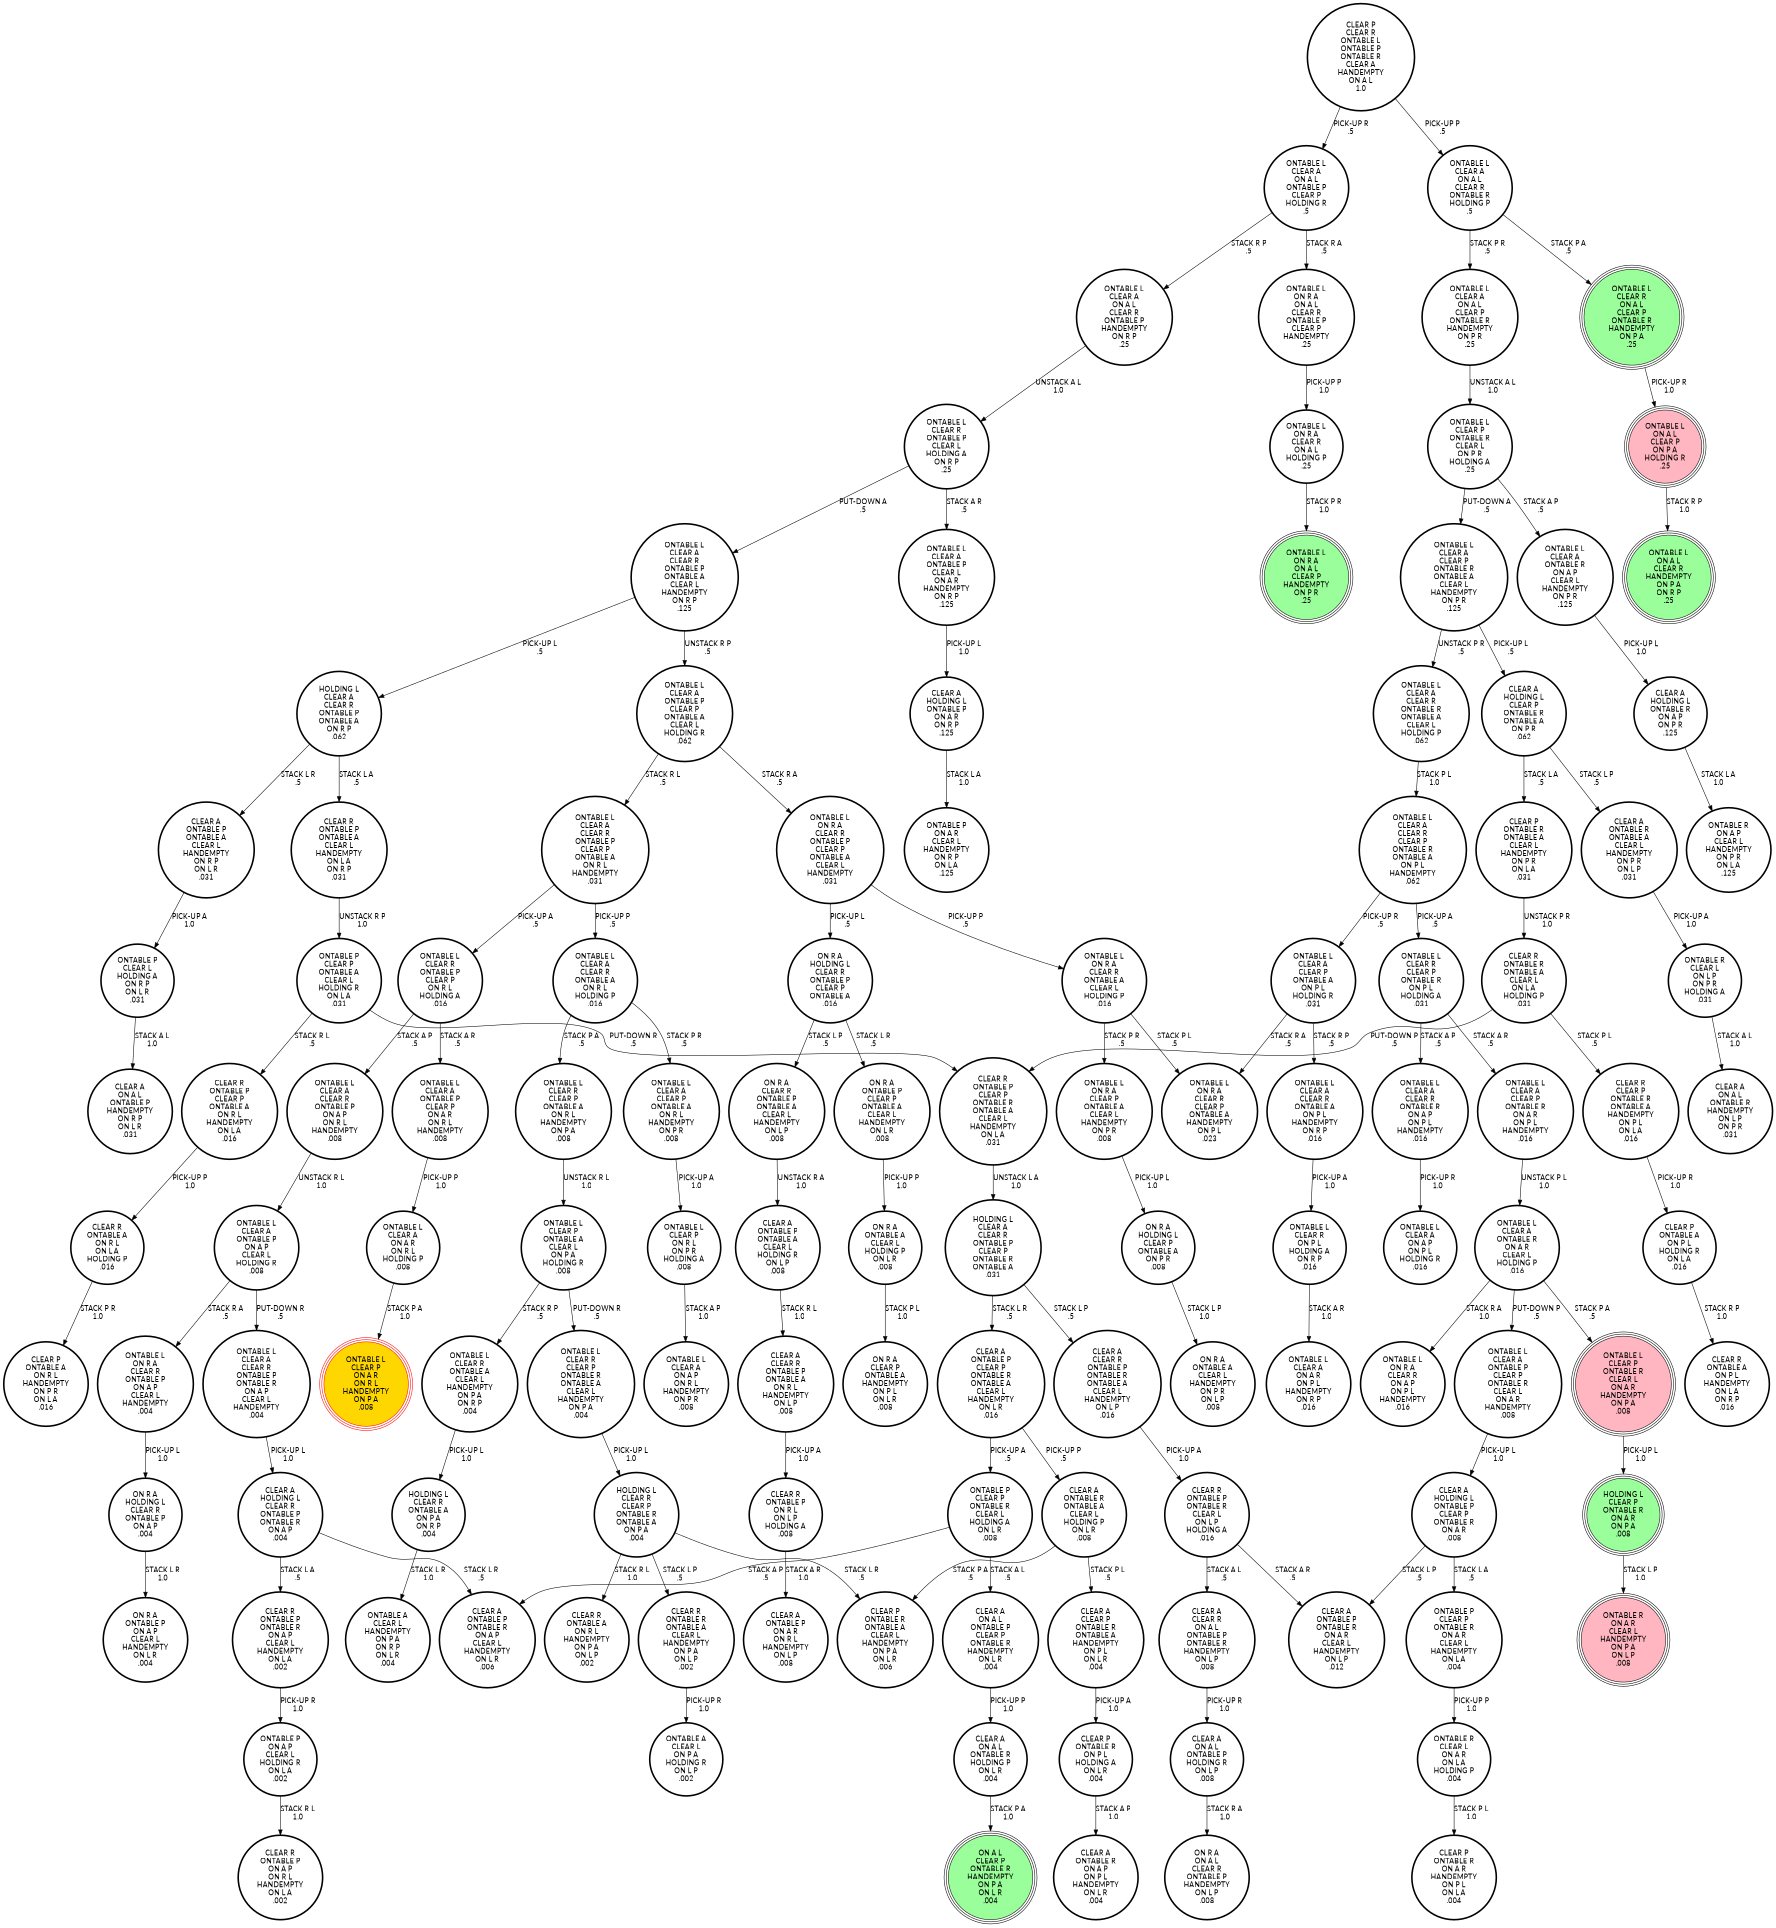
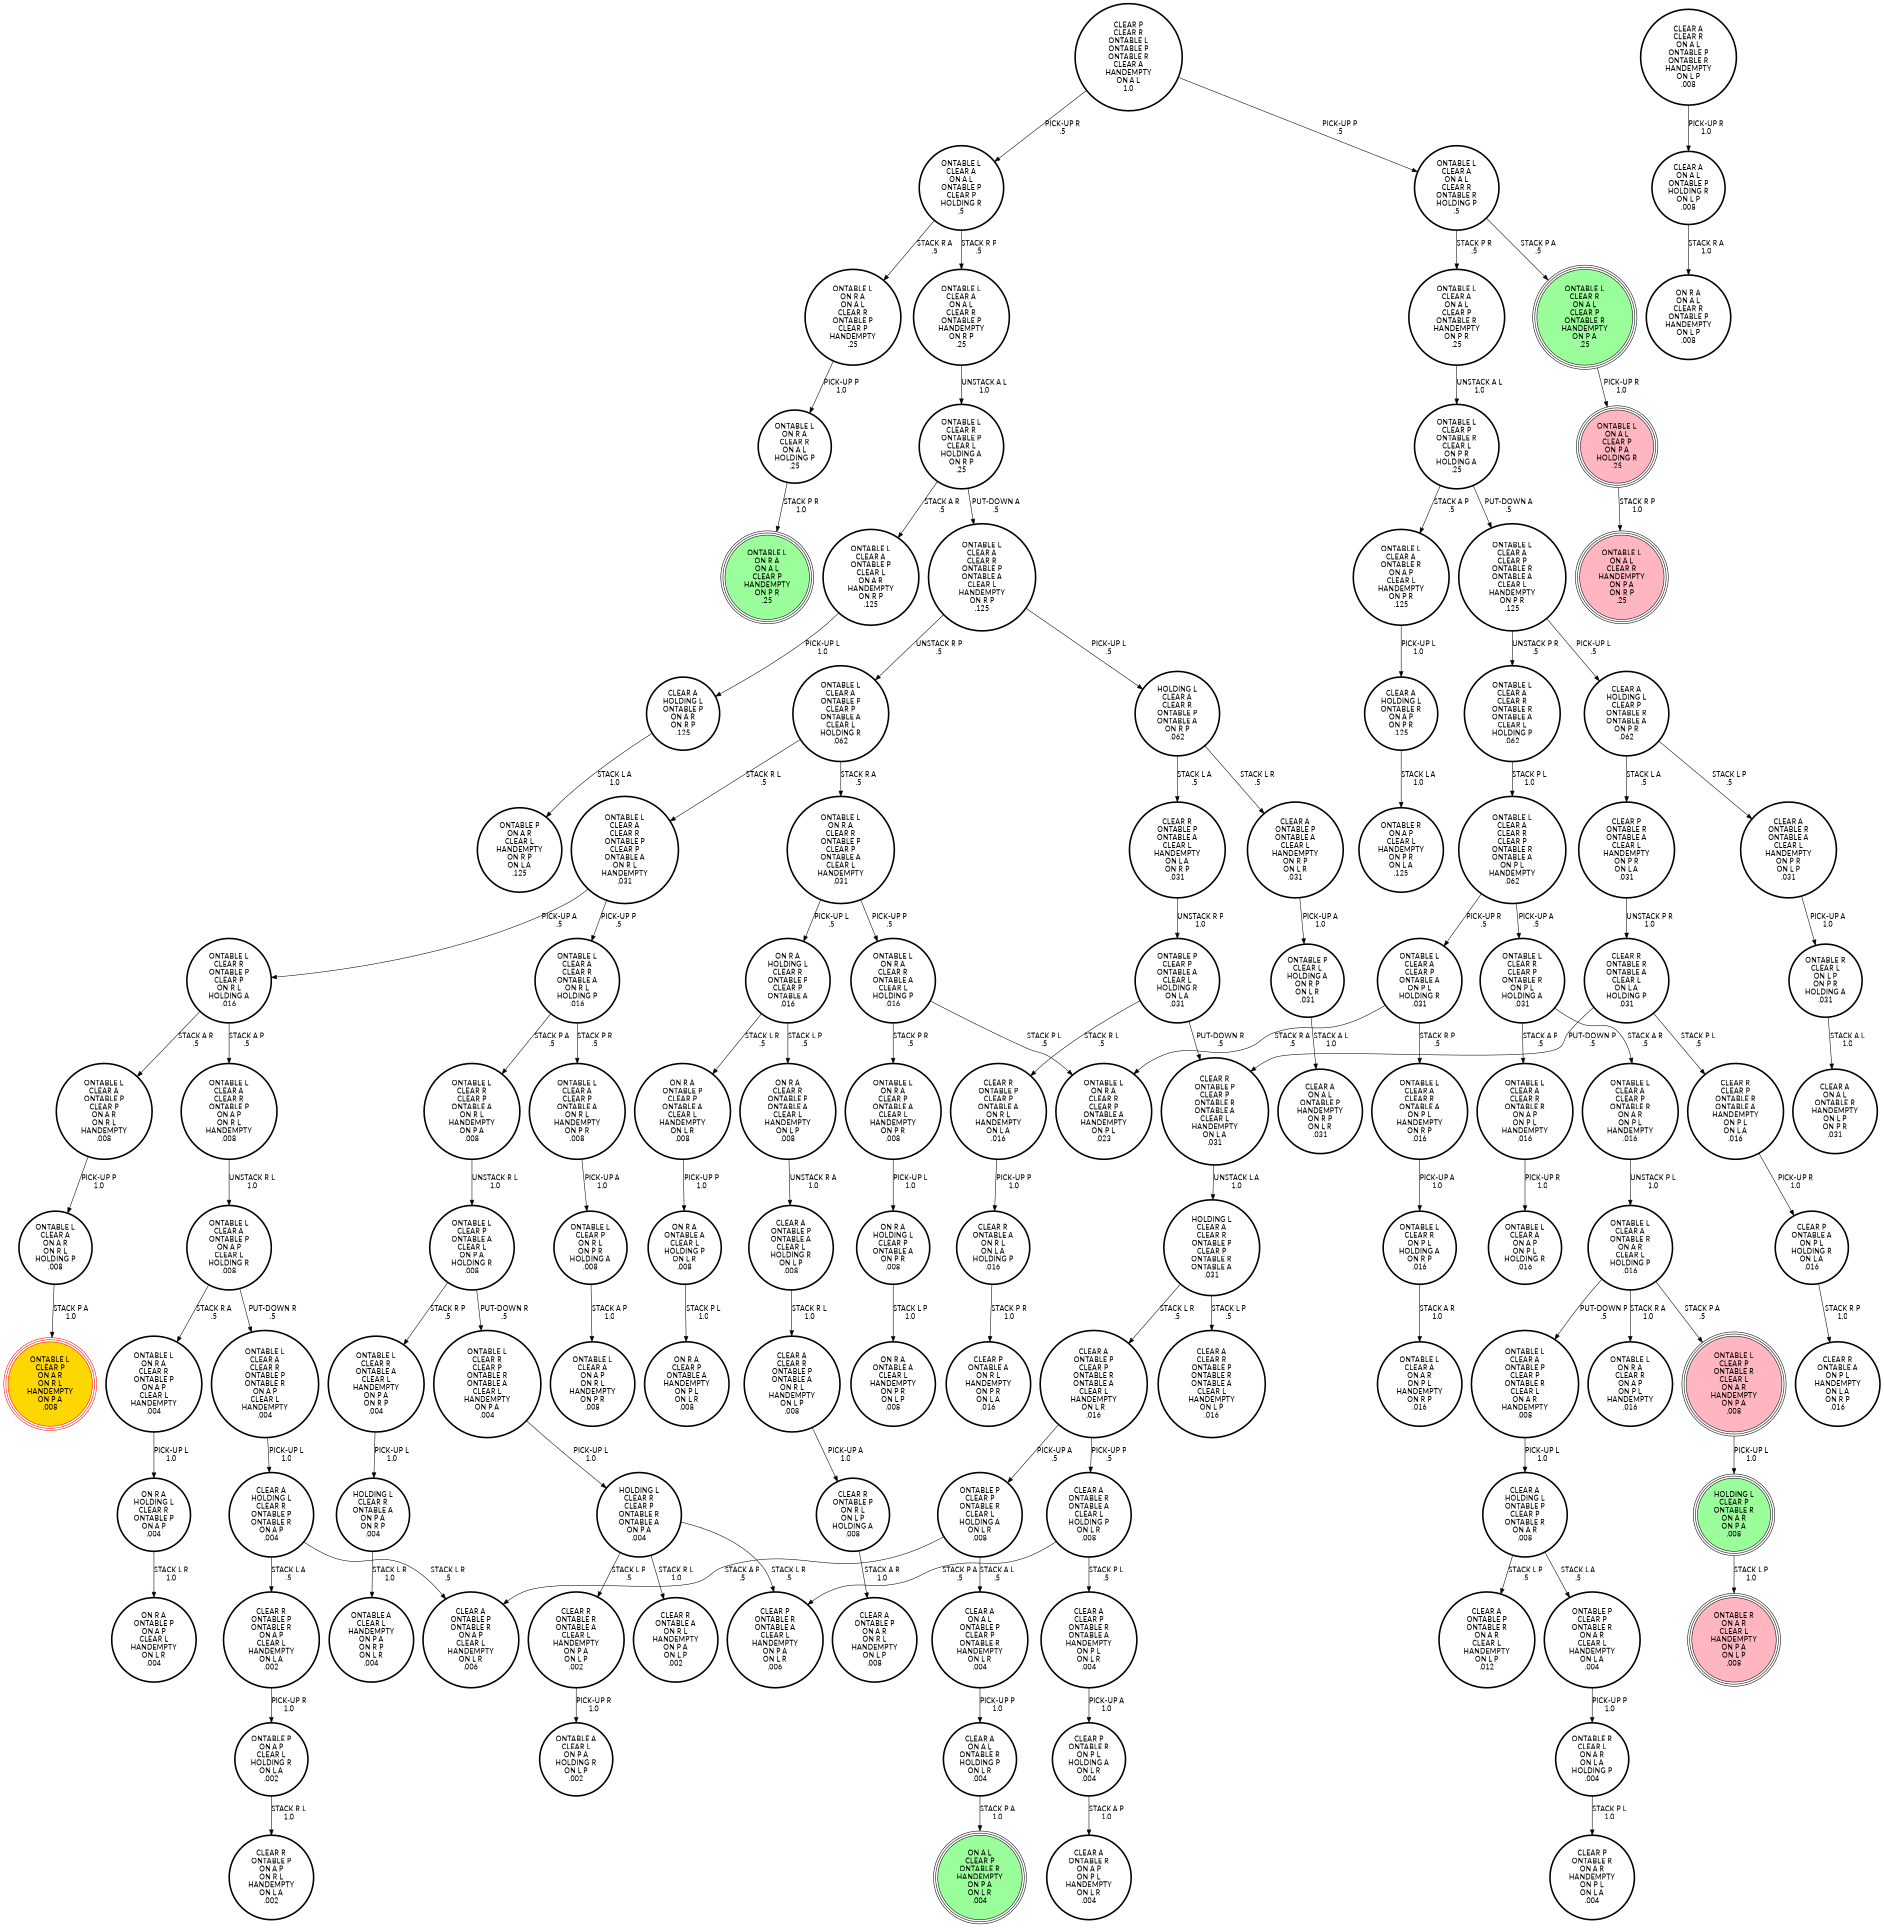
(1669, 577) -> (1622, 577)
(1207, 1515) -> none
